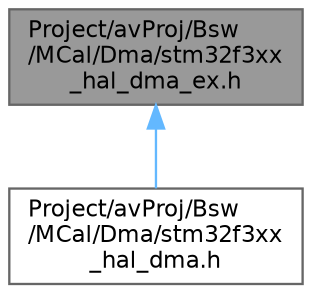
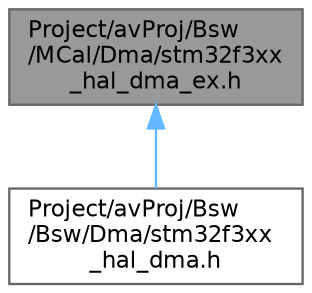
(156, 236) -> (156, 236)
